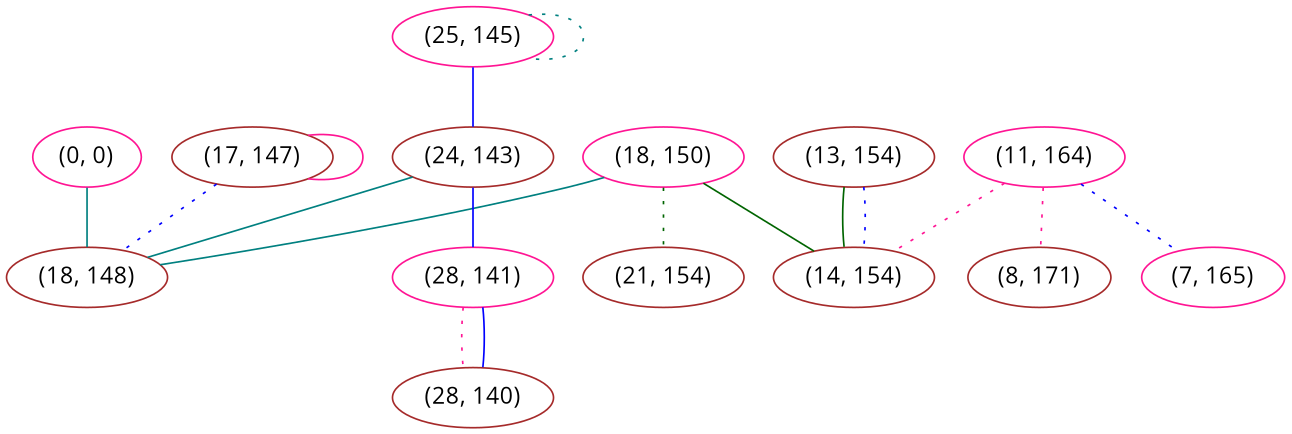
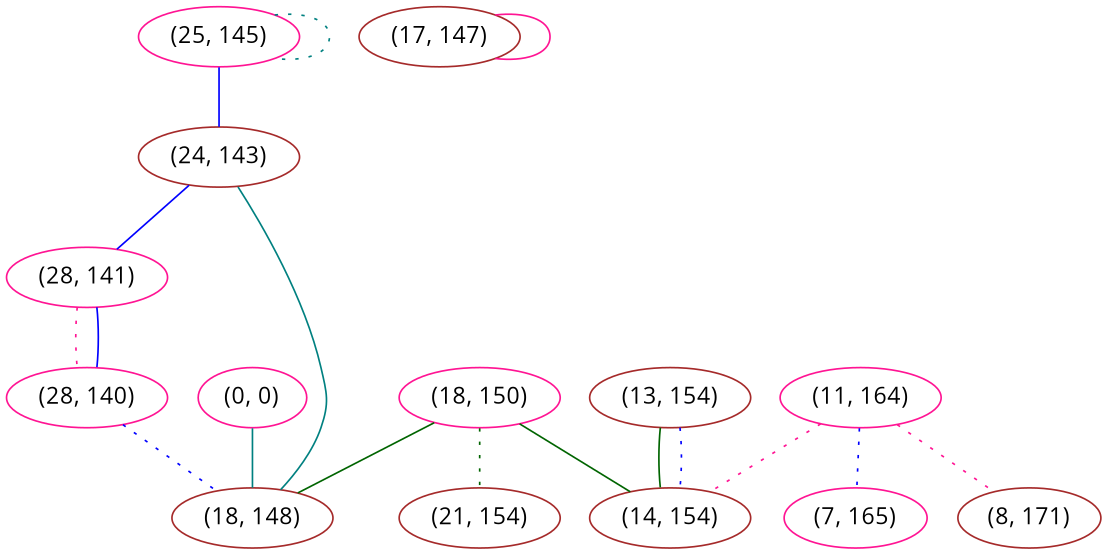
(170, 217) -> (170, 458)
(383, 226) -> (366, 458)
(473, 398) -> (87, 398)
